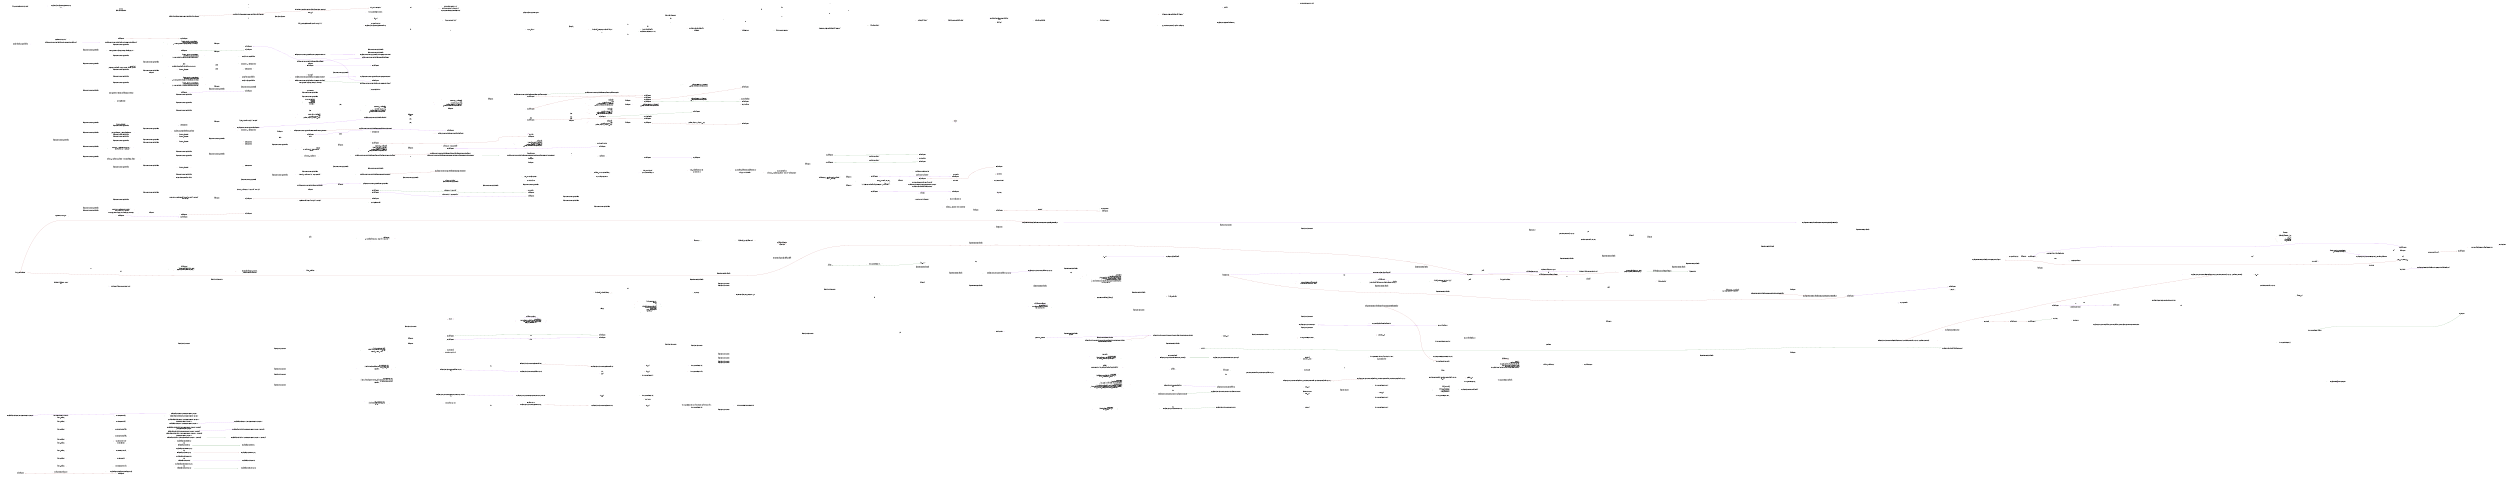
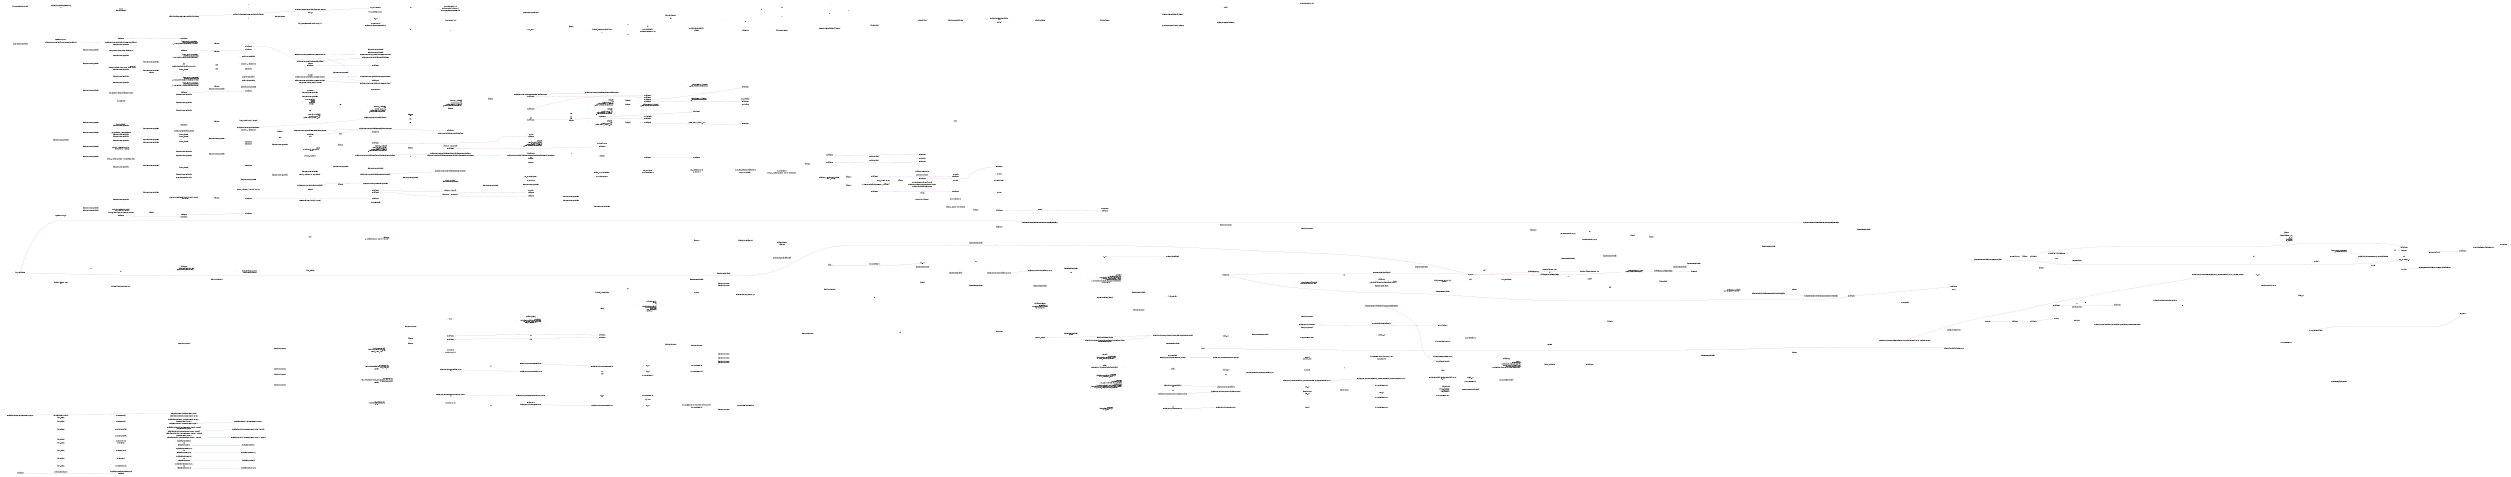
(1470, 390) -> (1470, 390)
